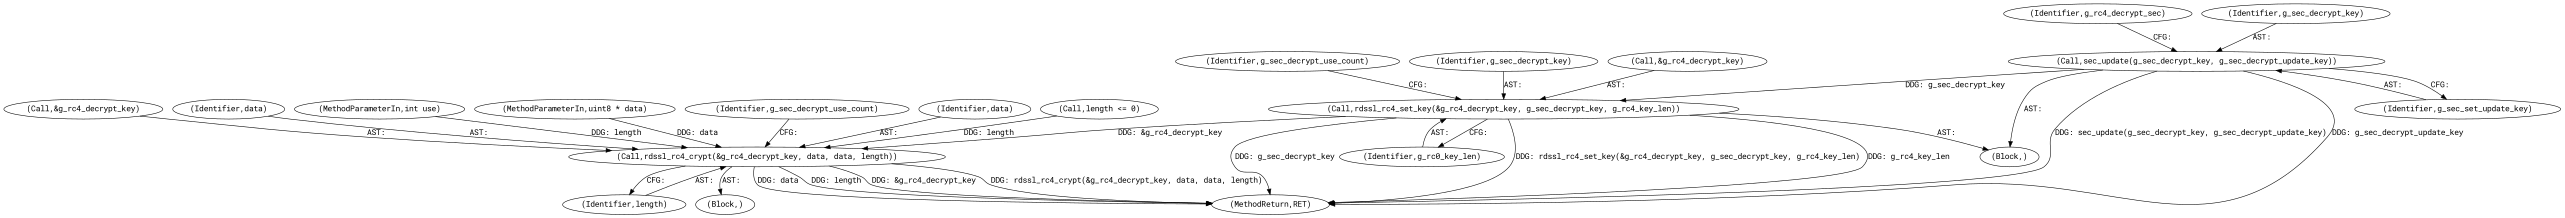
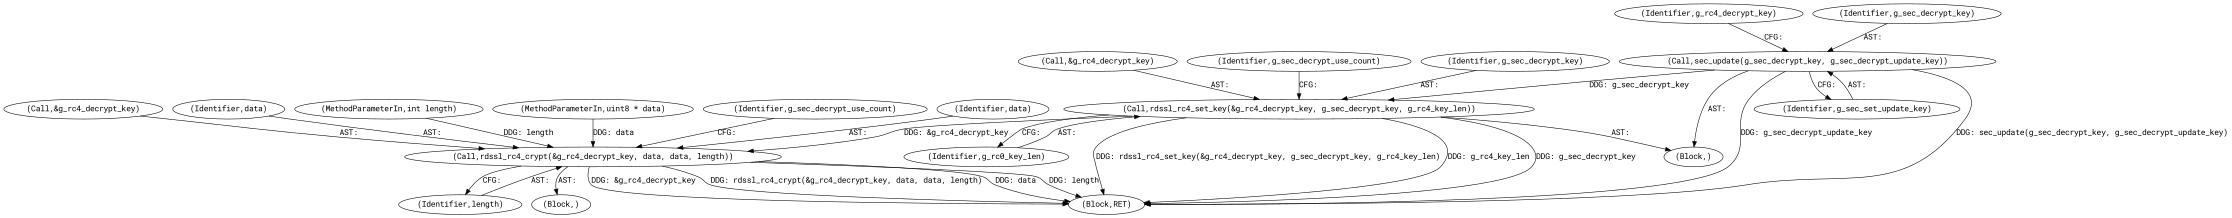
(2098, 14) -> (1709, 14)
(380, 109) -> (389, 109)
(1099, 109) -> none
(1271, 205) -> (1106, 205)
